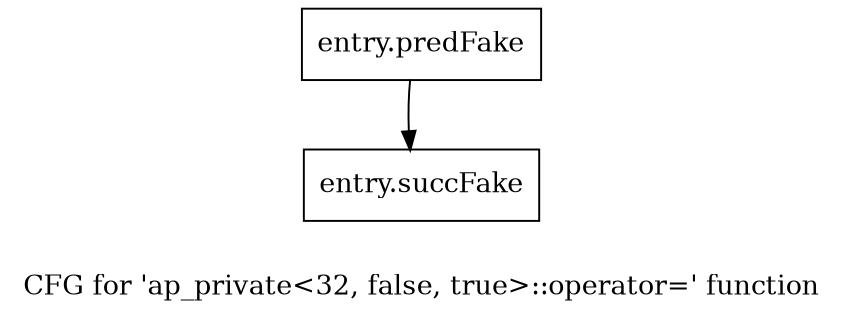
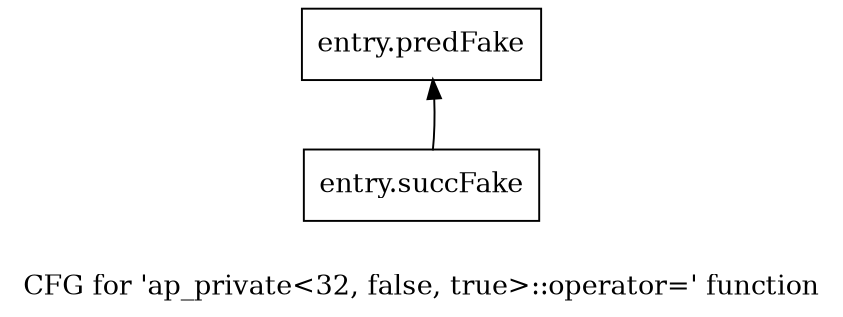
(409, 105) -> (434, 125)
